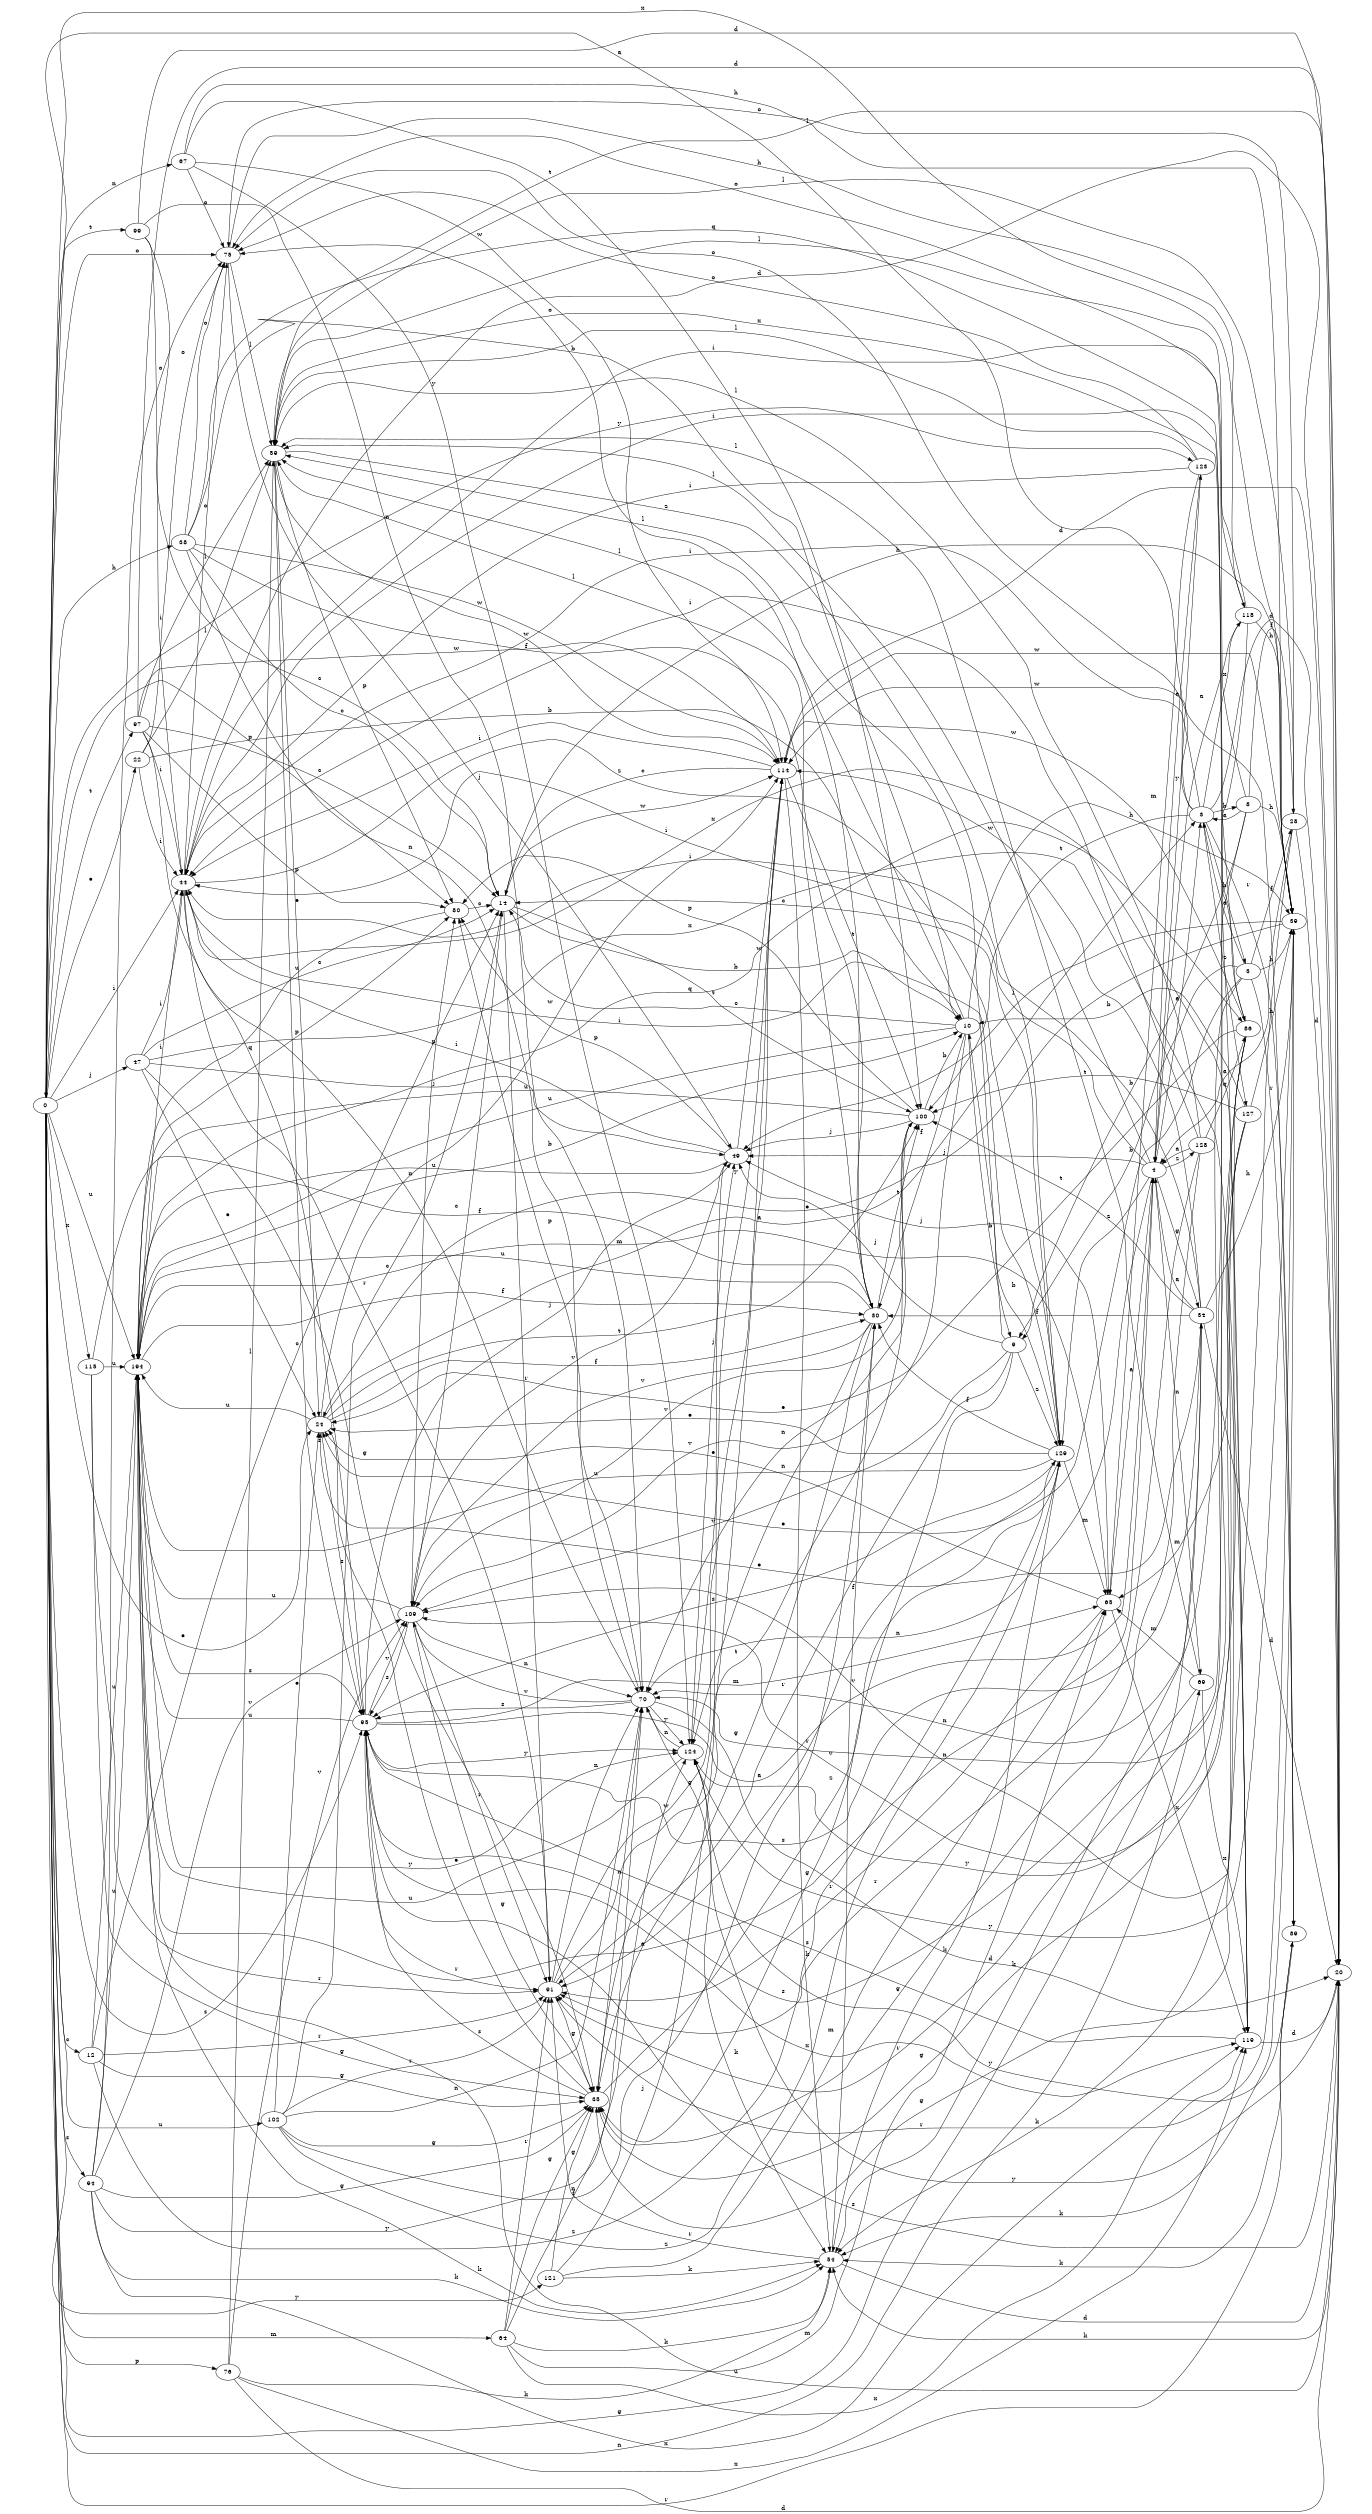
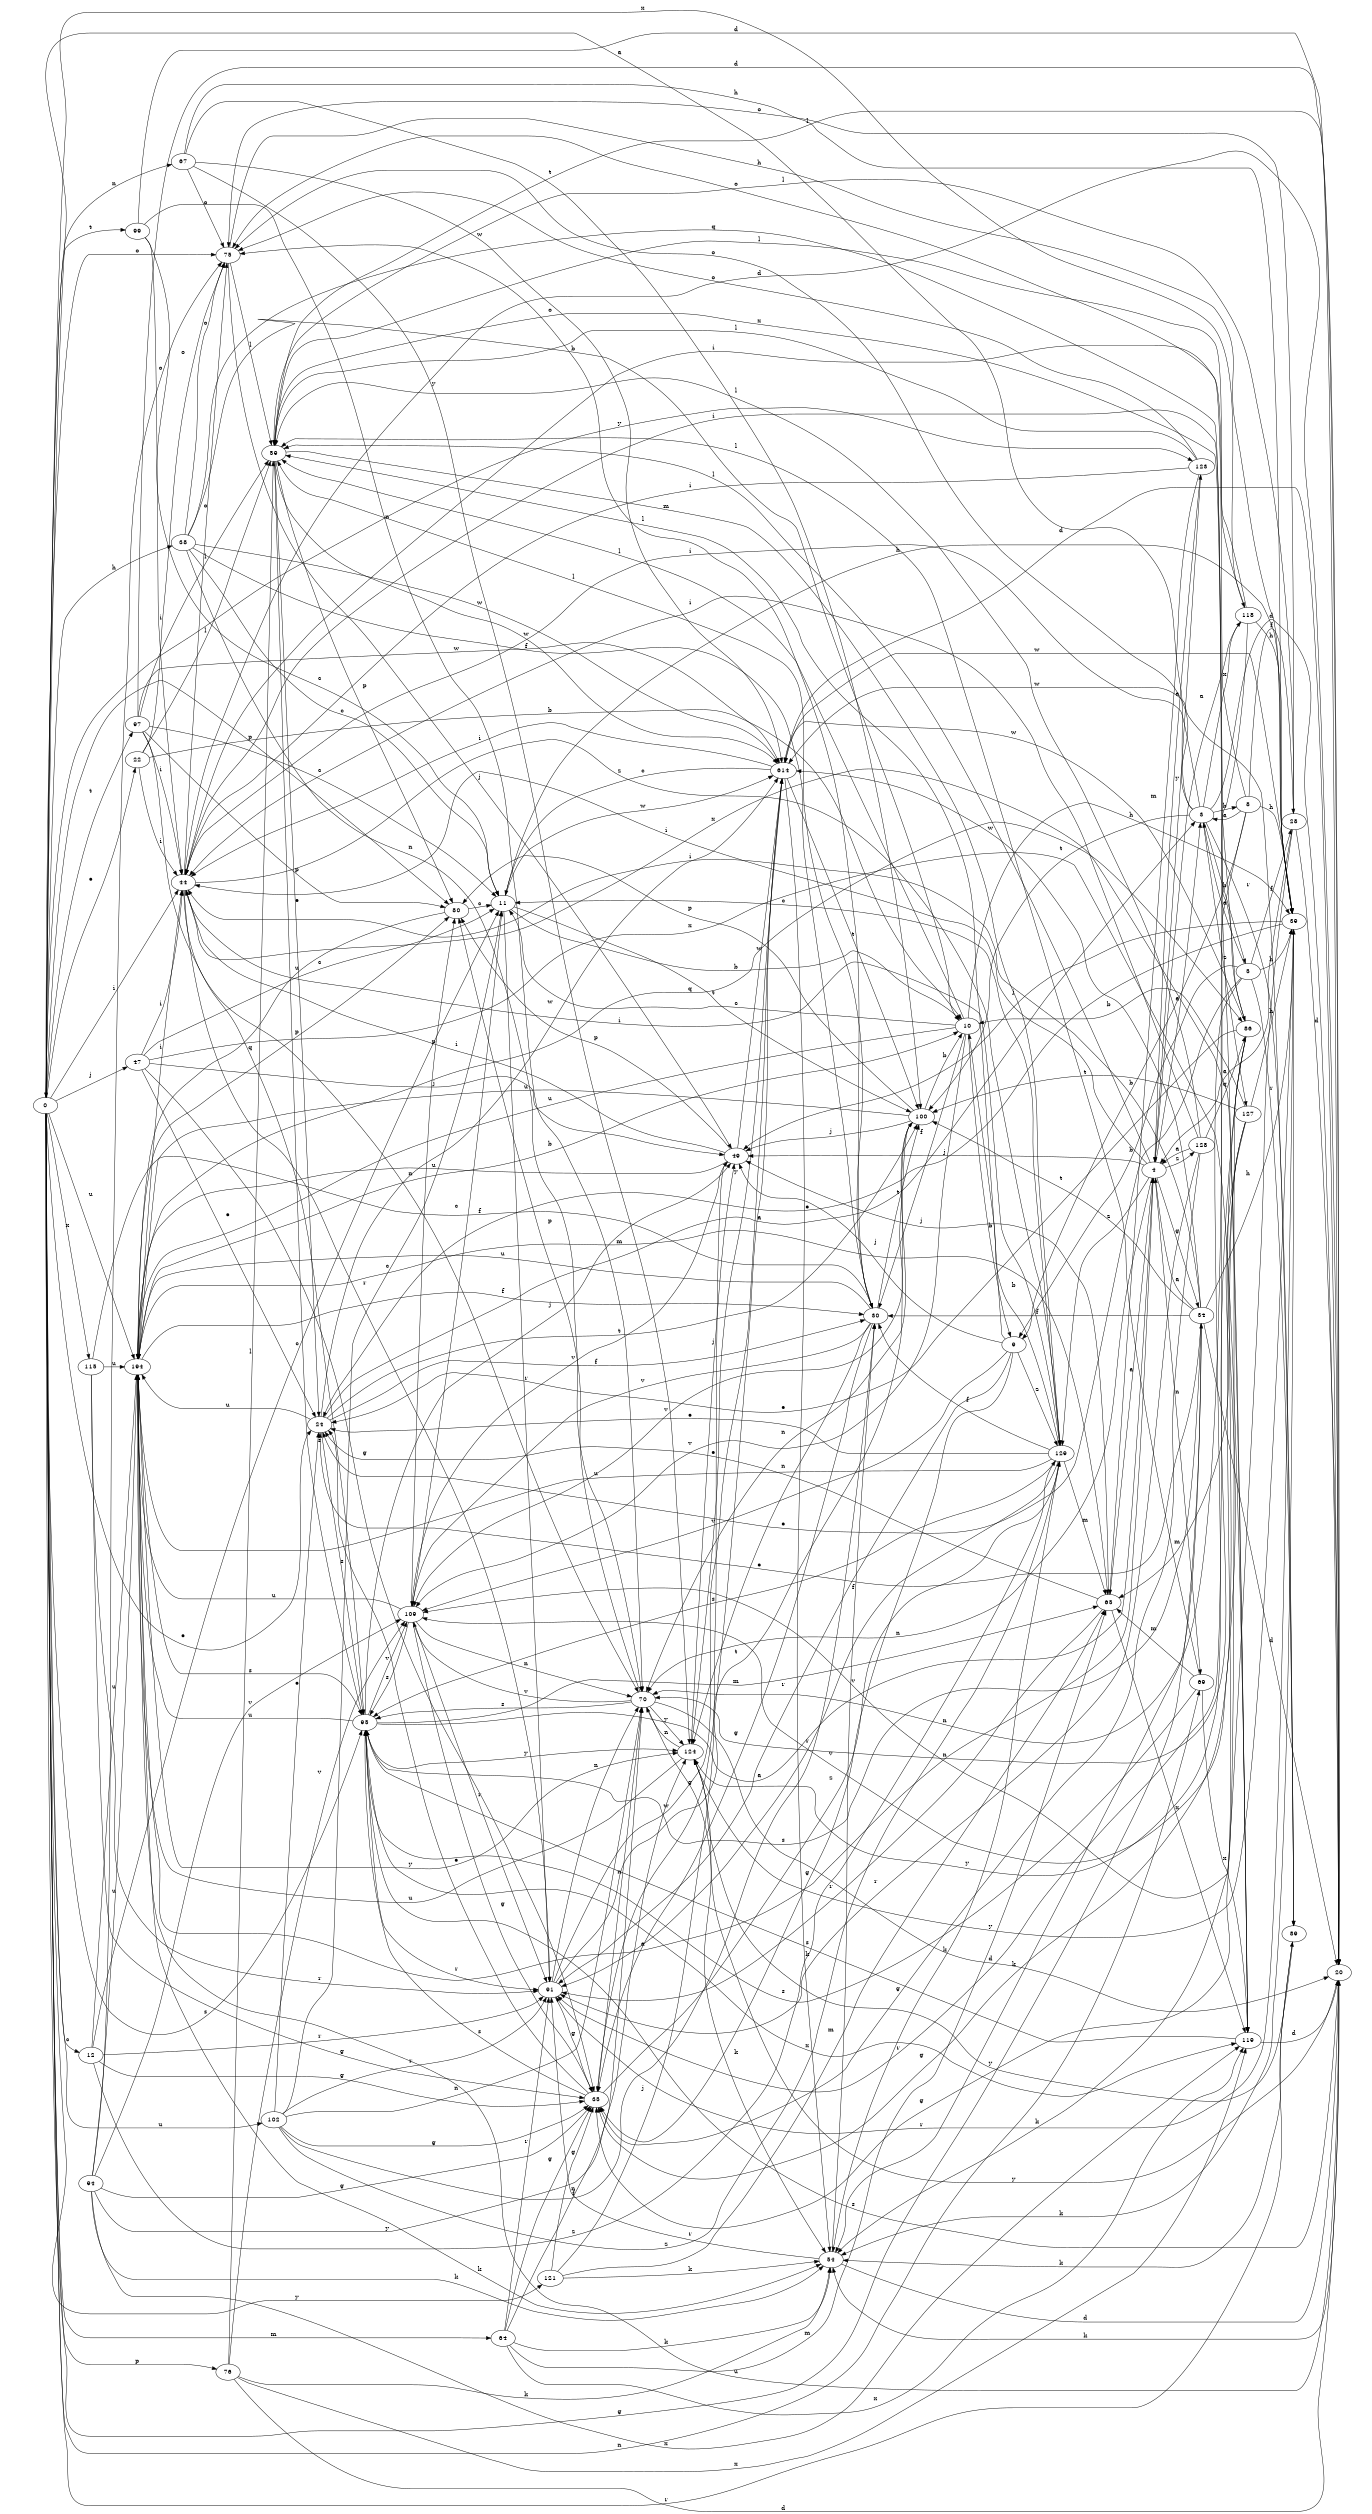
(666, 506) -> (666, 506)
(783, 771) -> (783, 771)
(503, 903) -> (503, 903)
(51, 1645) -> none
